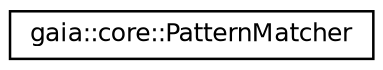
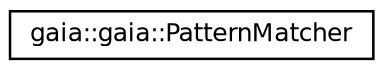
(192, 35) -> (192, 35)
